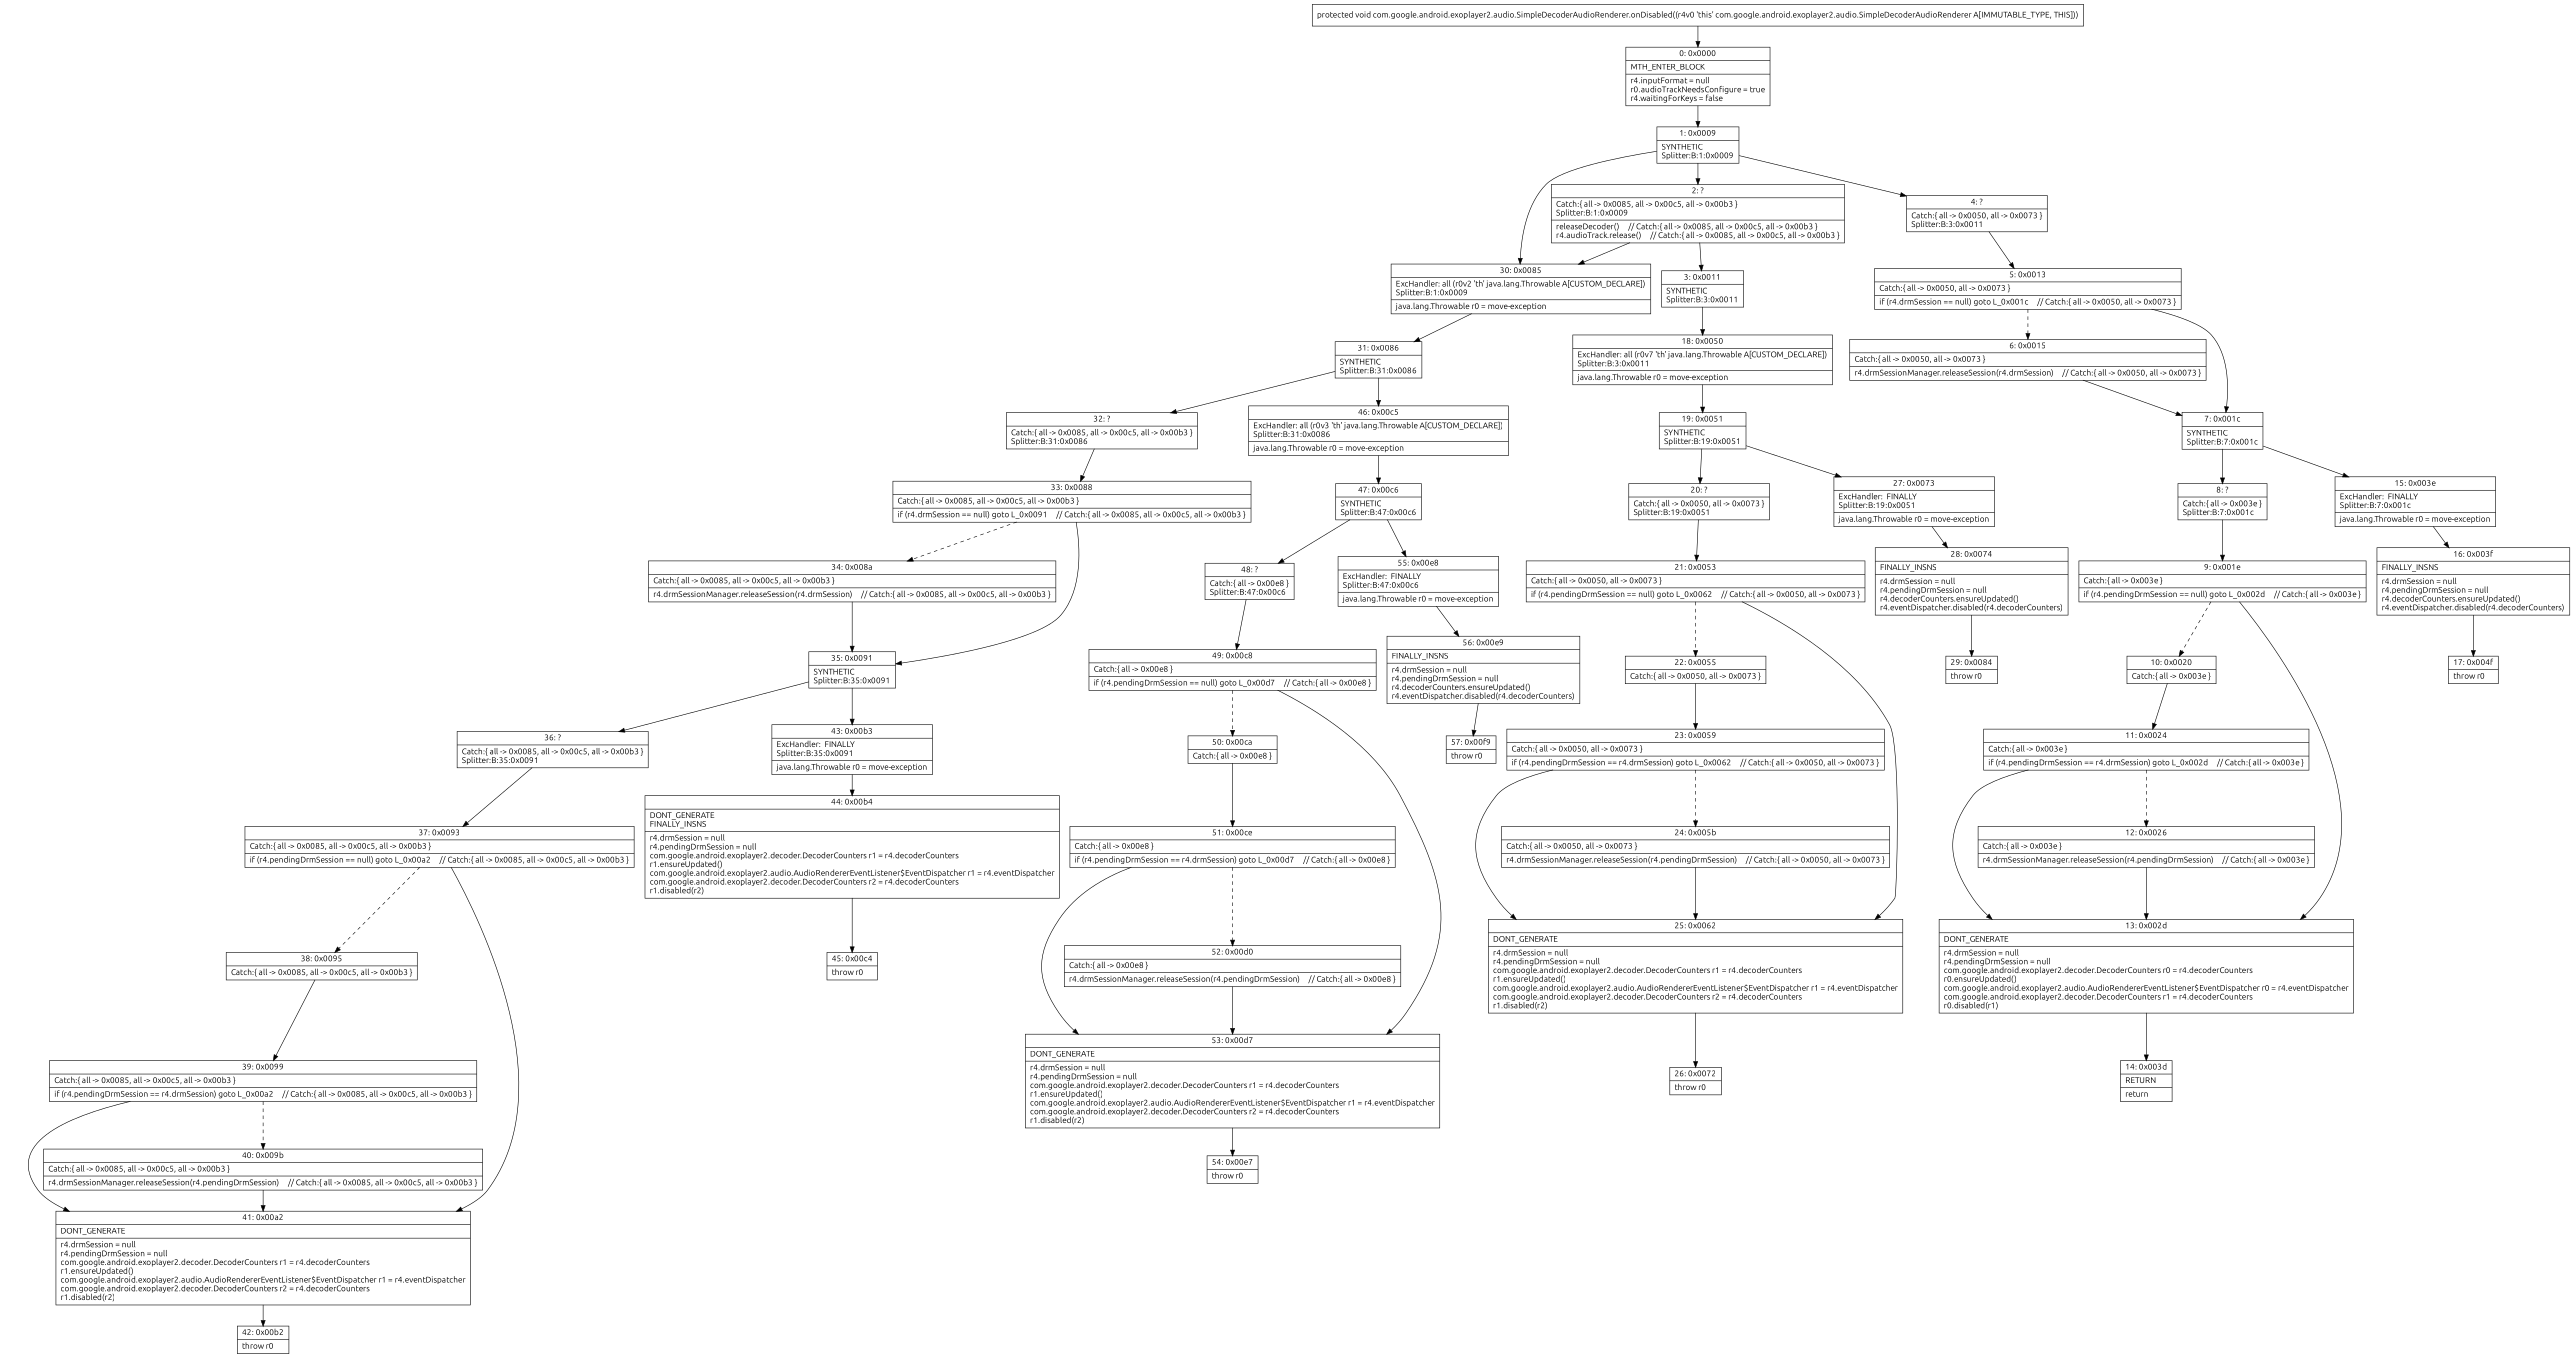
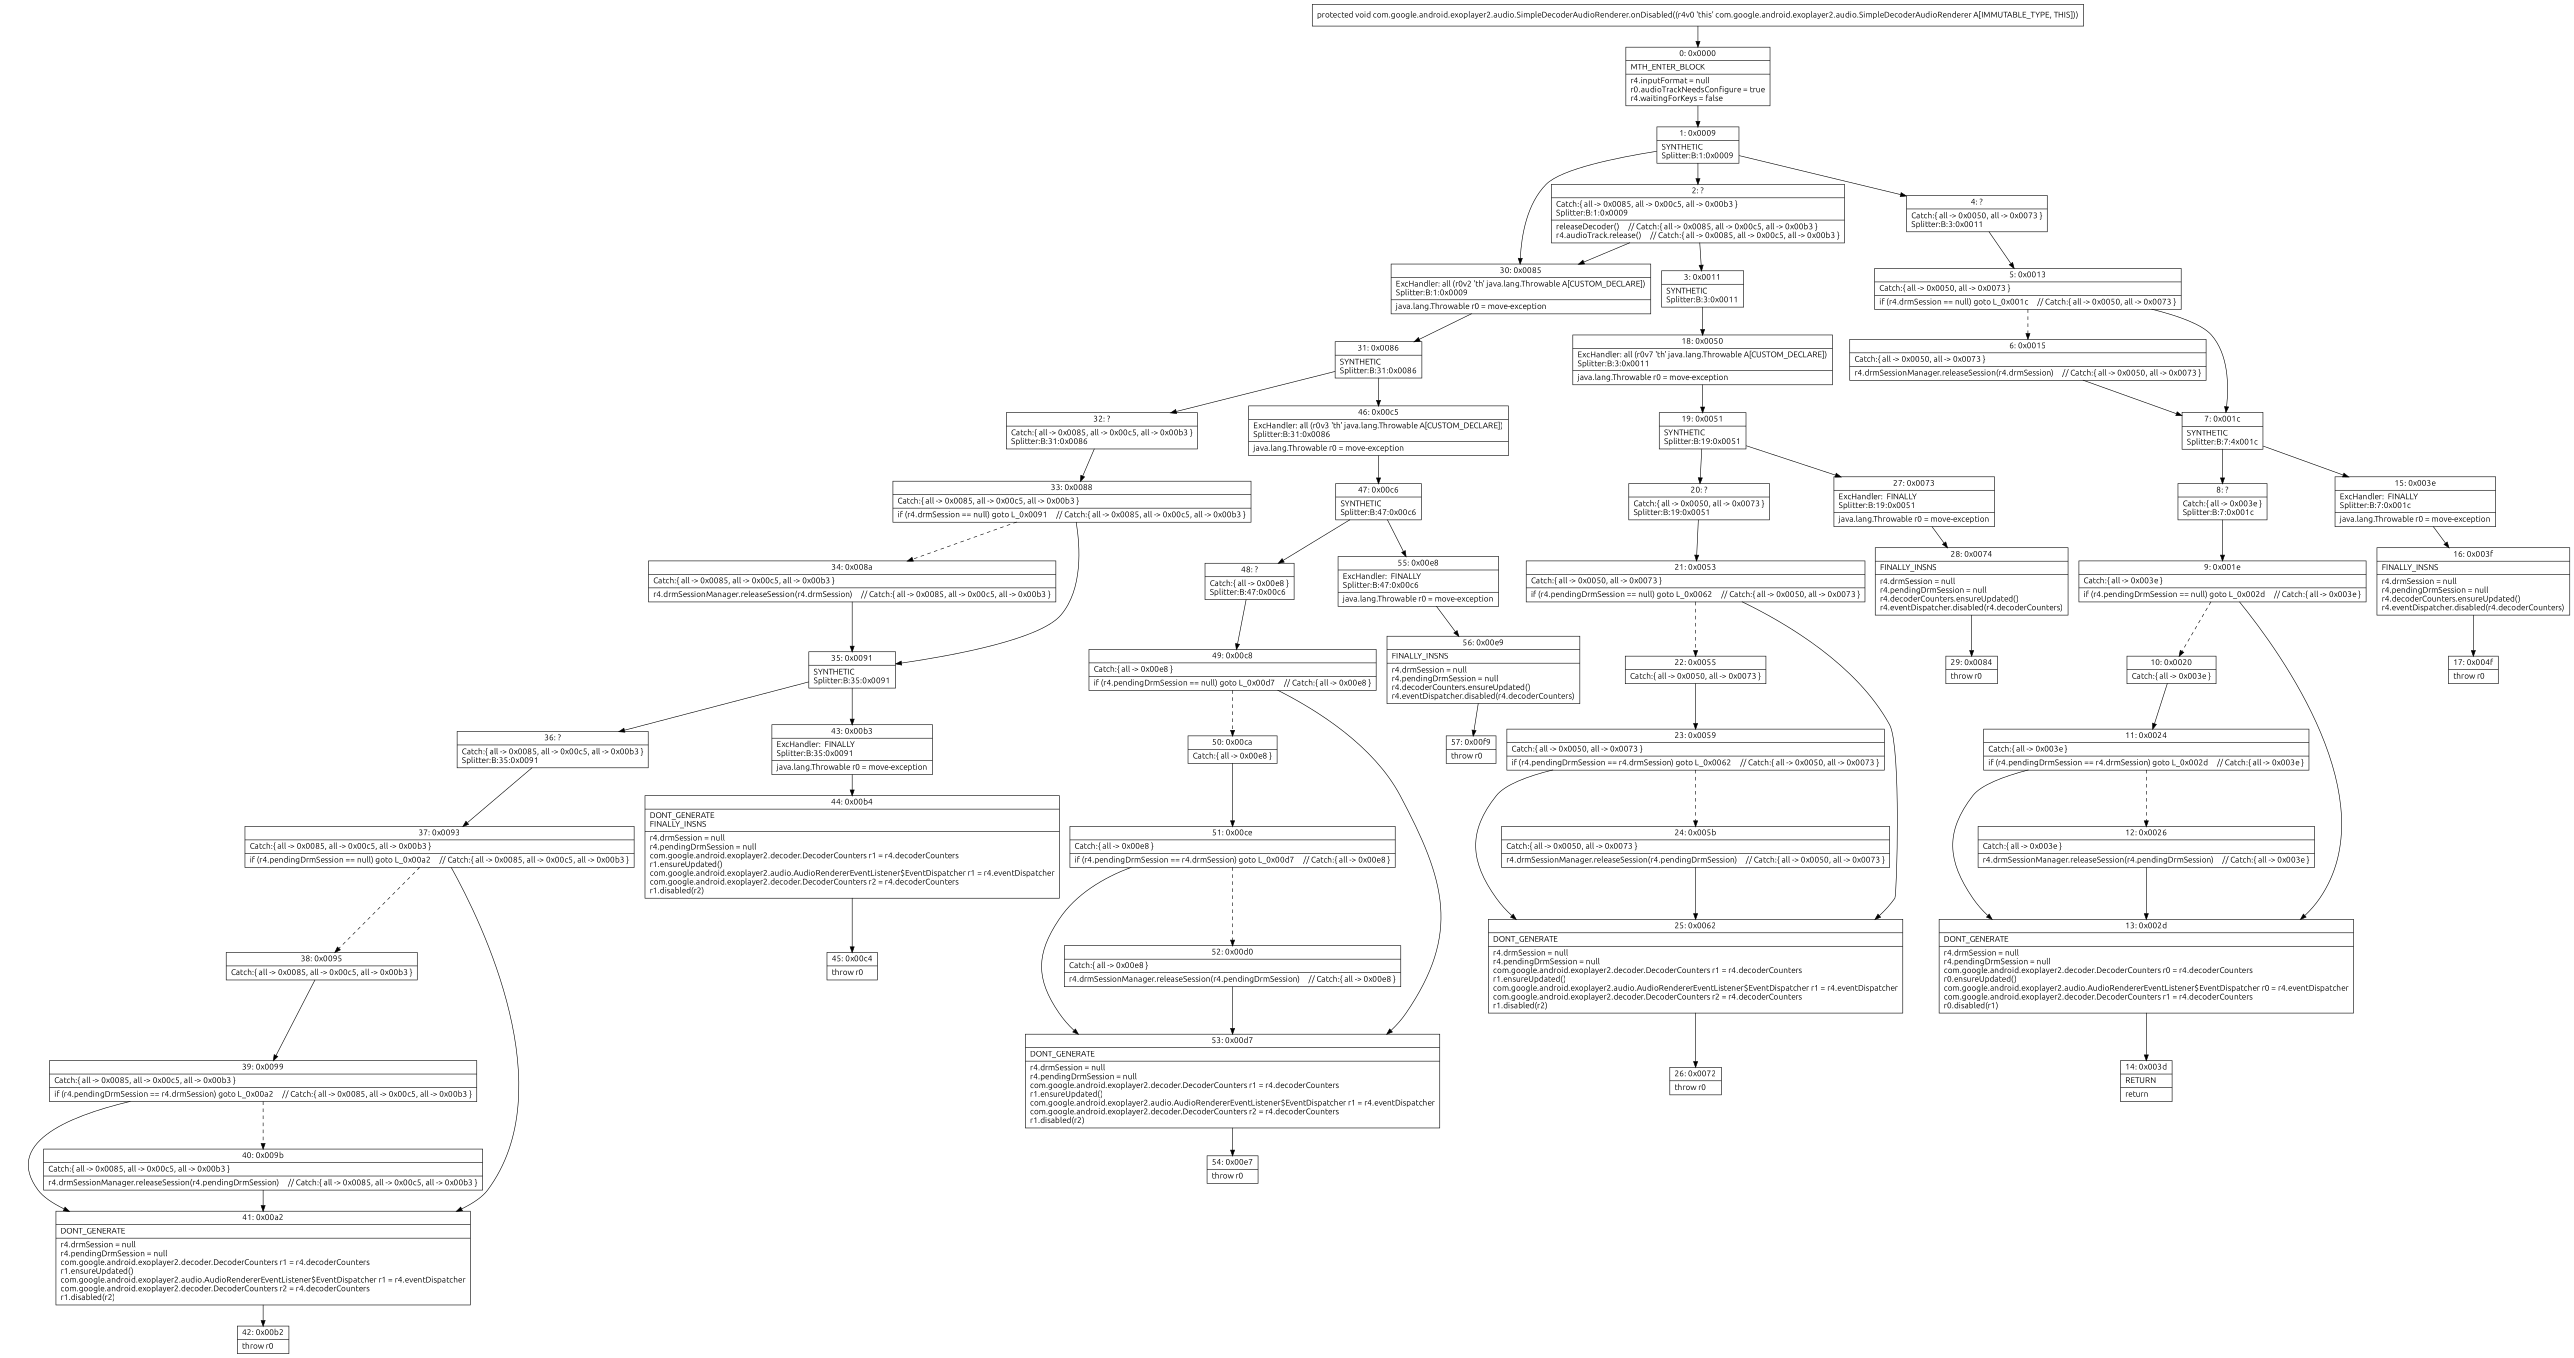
(2223, 442) -> (2223, 442)
